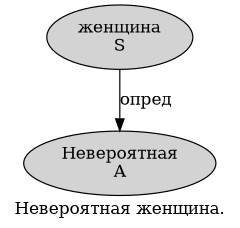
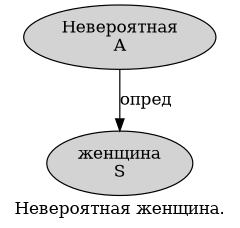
(120, 94) -> (120, 94)
